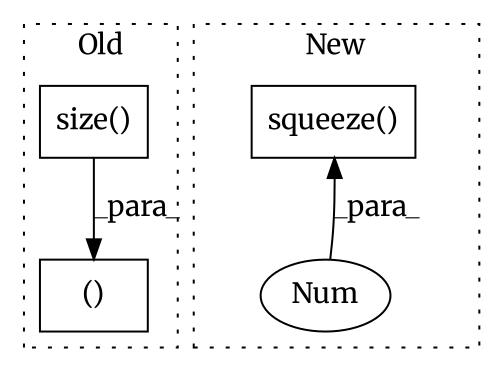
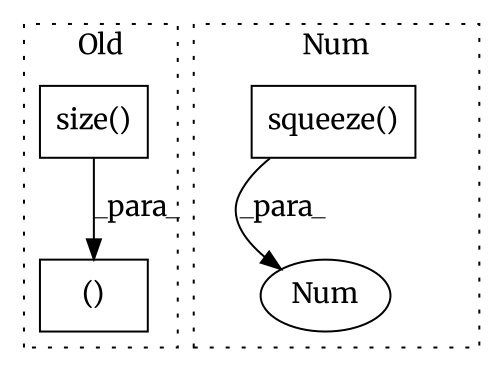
(337, 47) -> (337, 47)
(334, 219) -> (236, 207)
